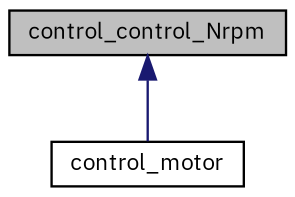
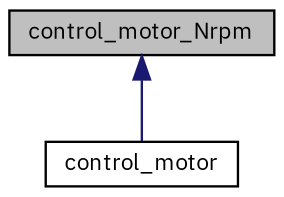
(148, 33) -> (142, 33)
